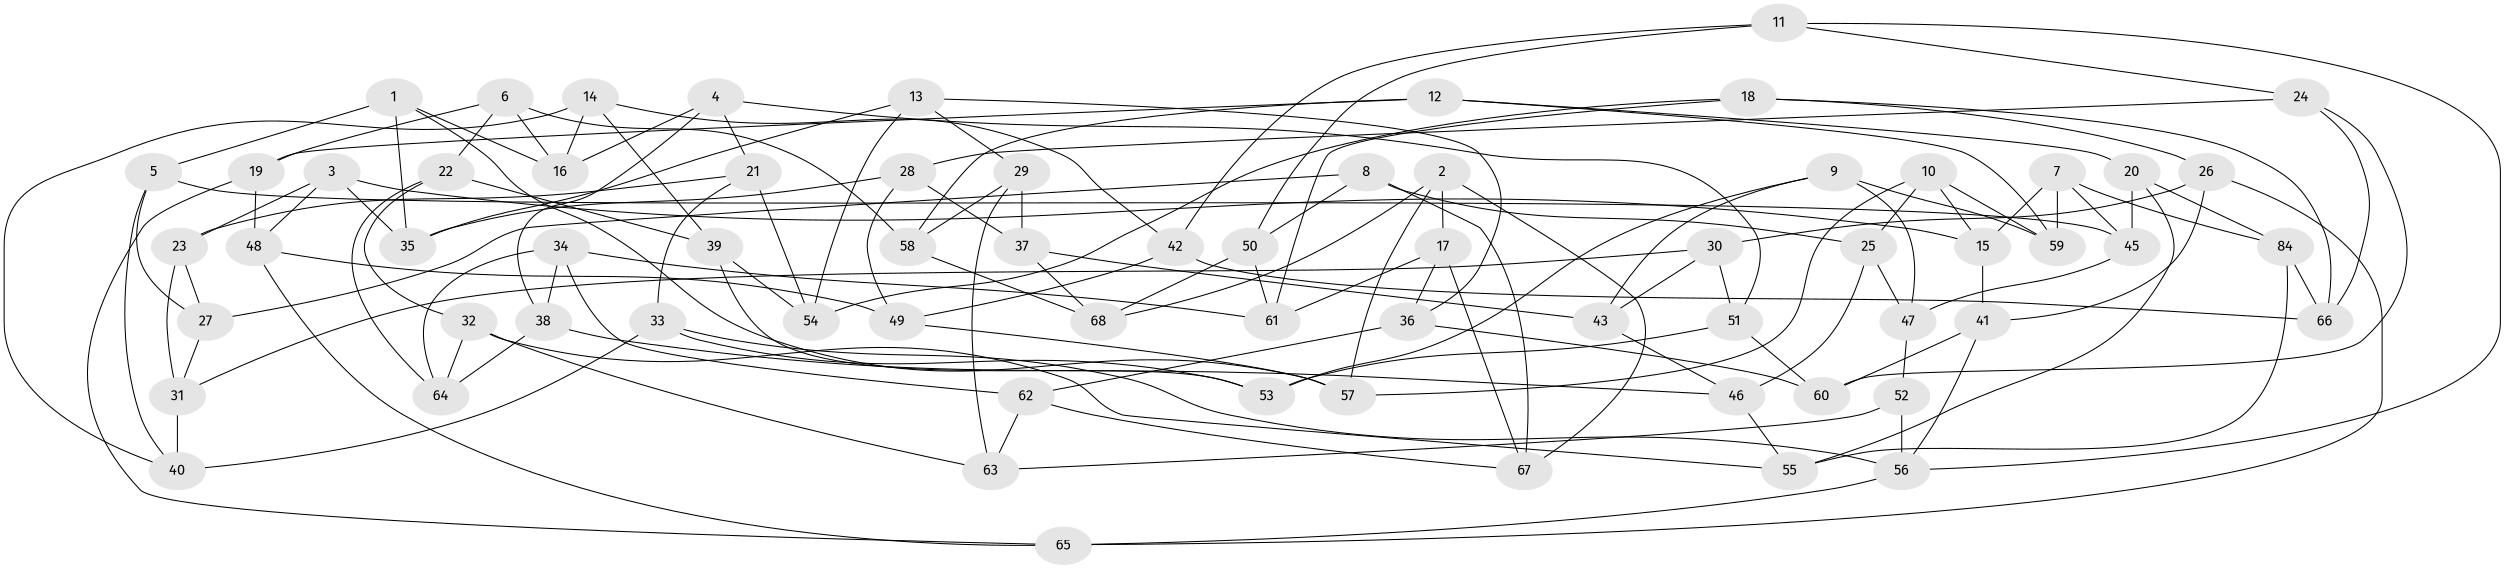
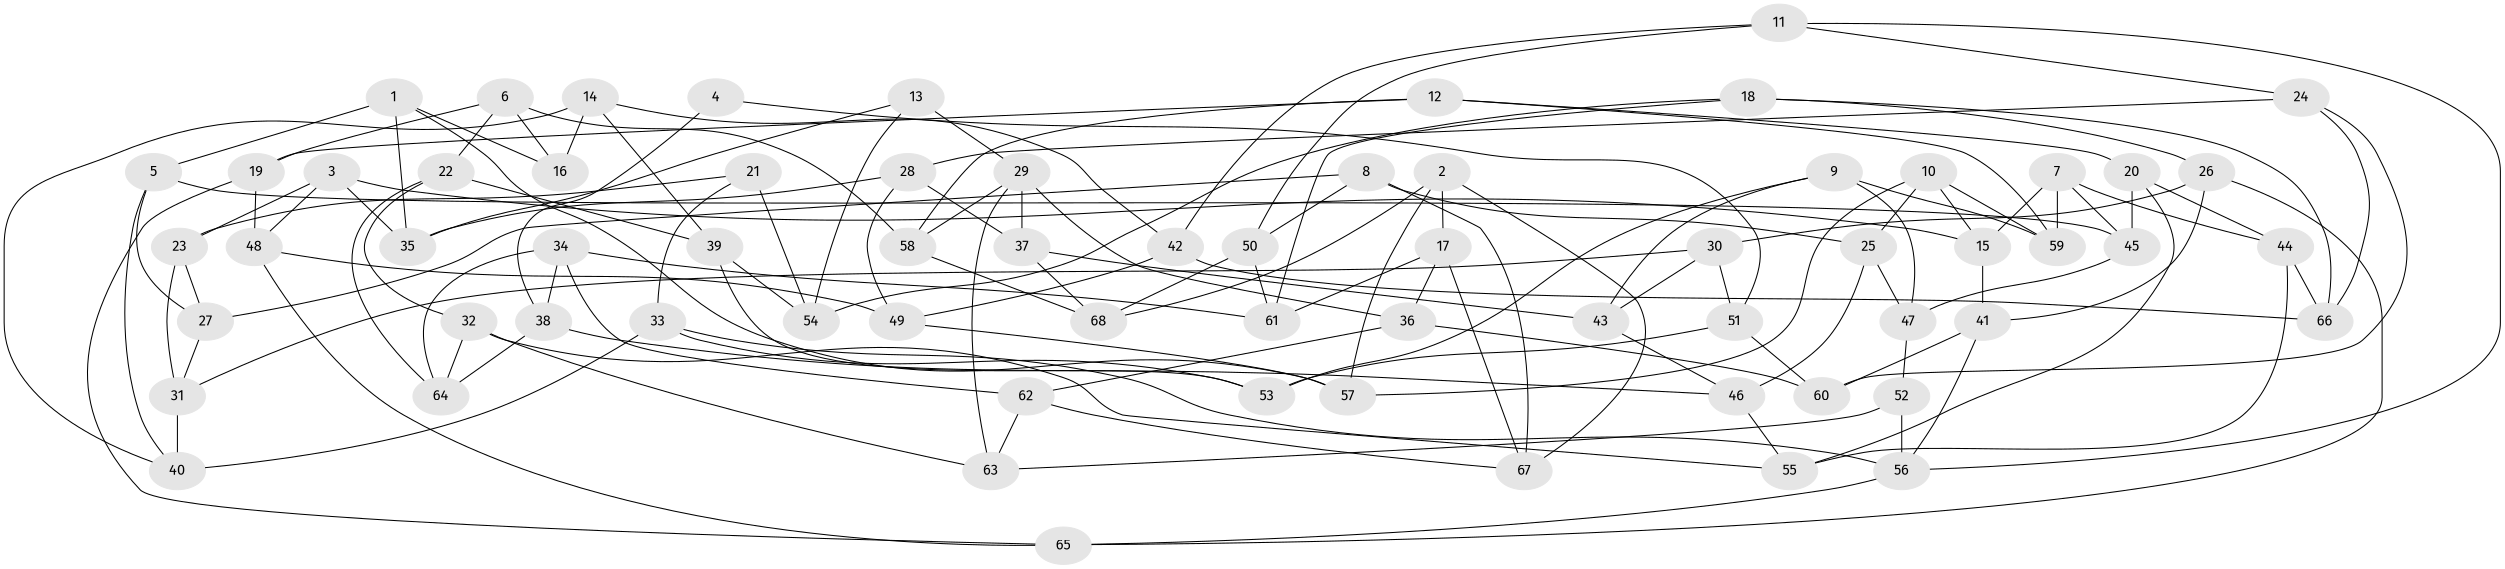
(1309, 118) -> (1205, 282)
(735, 135) -> none
(619, 144) -> none
(2286, 247) -> (2286, 247)
